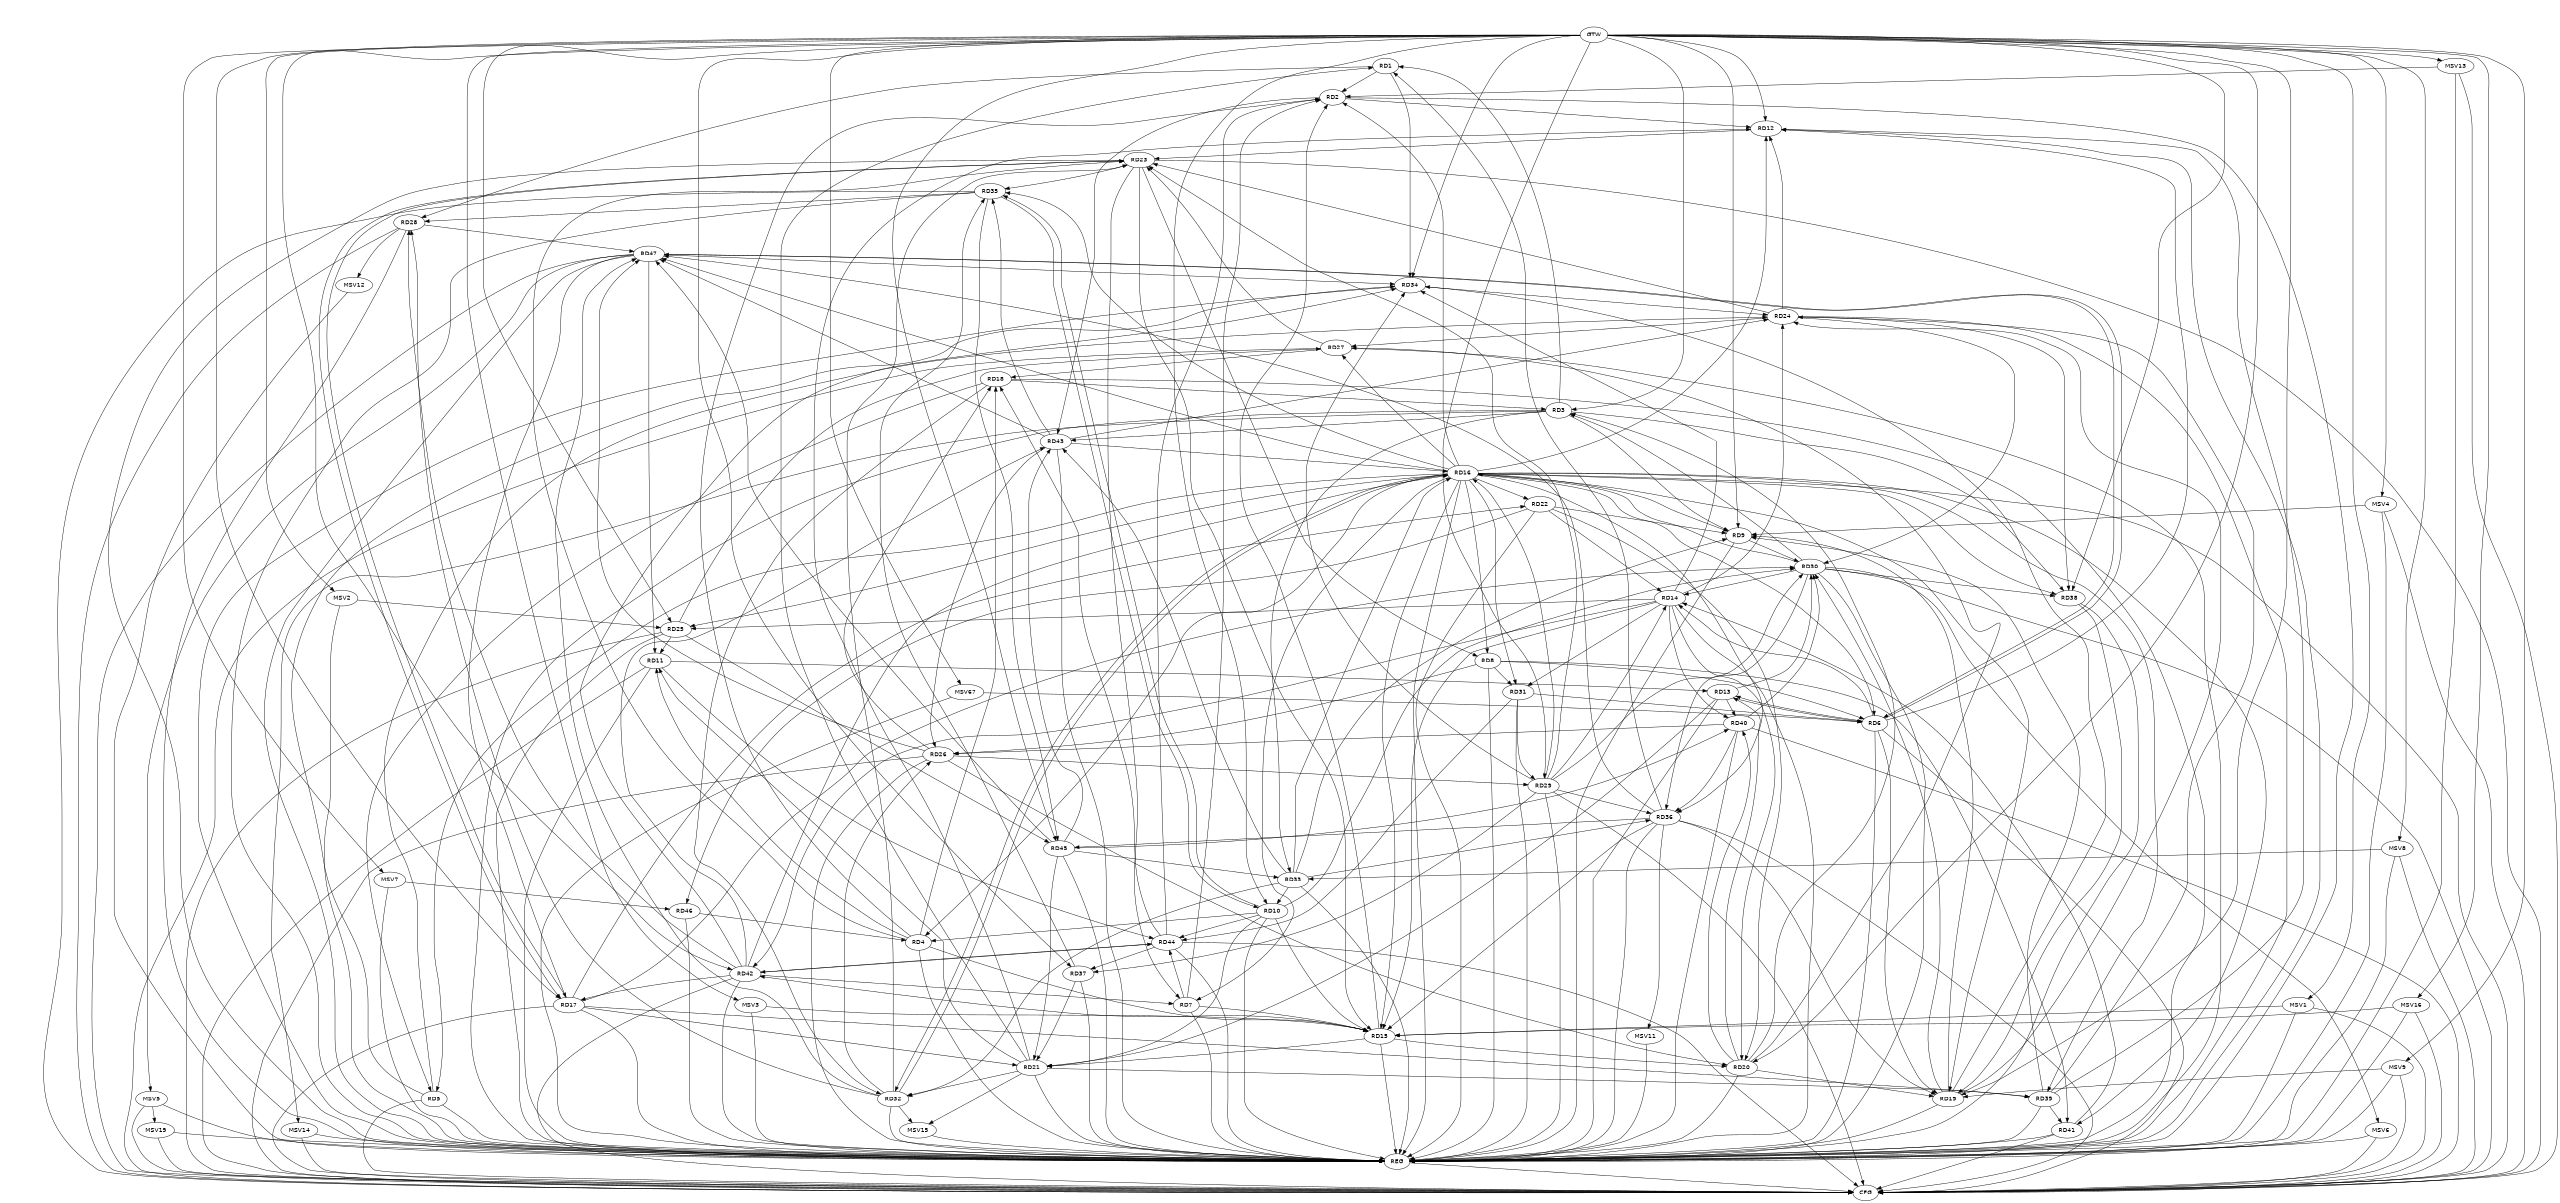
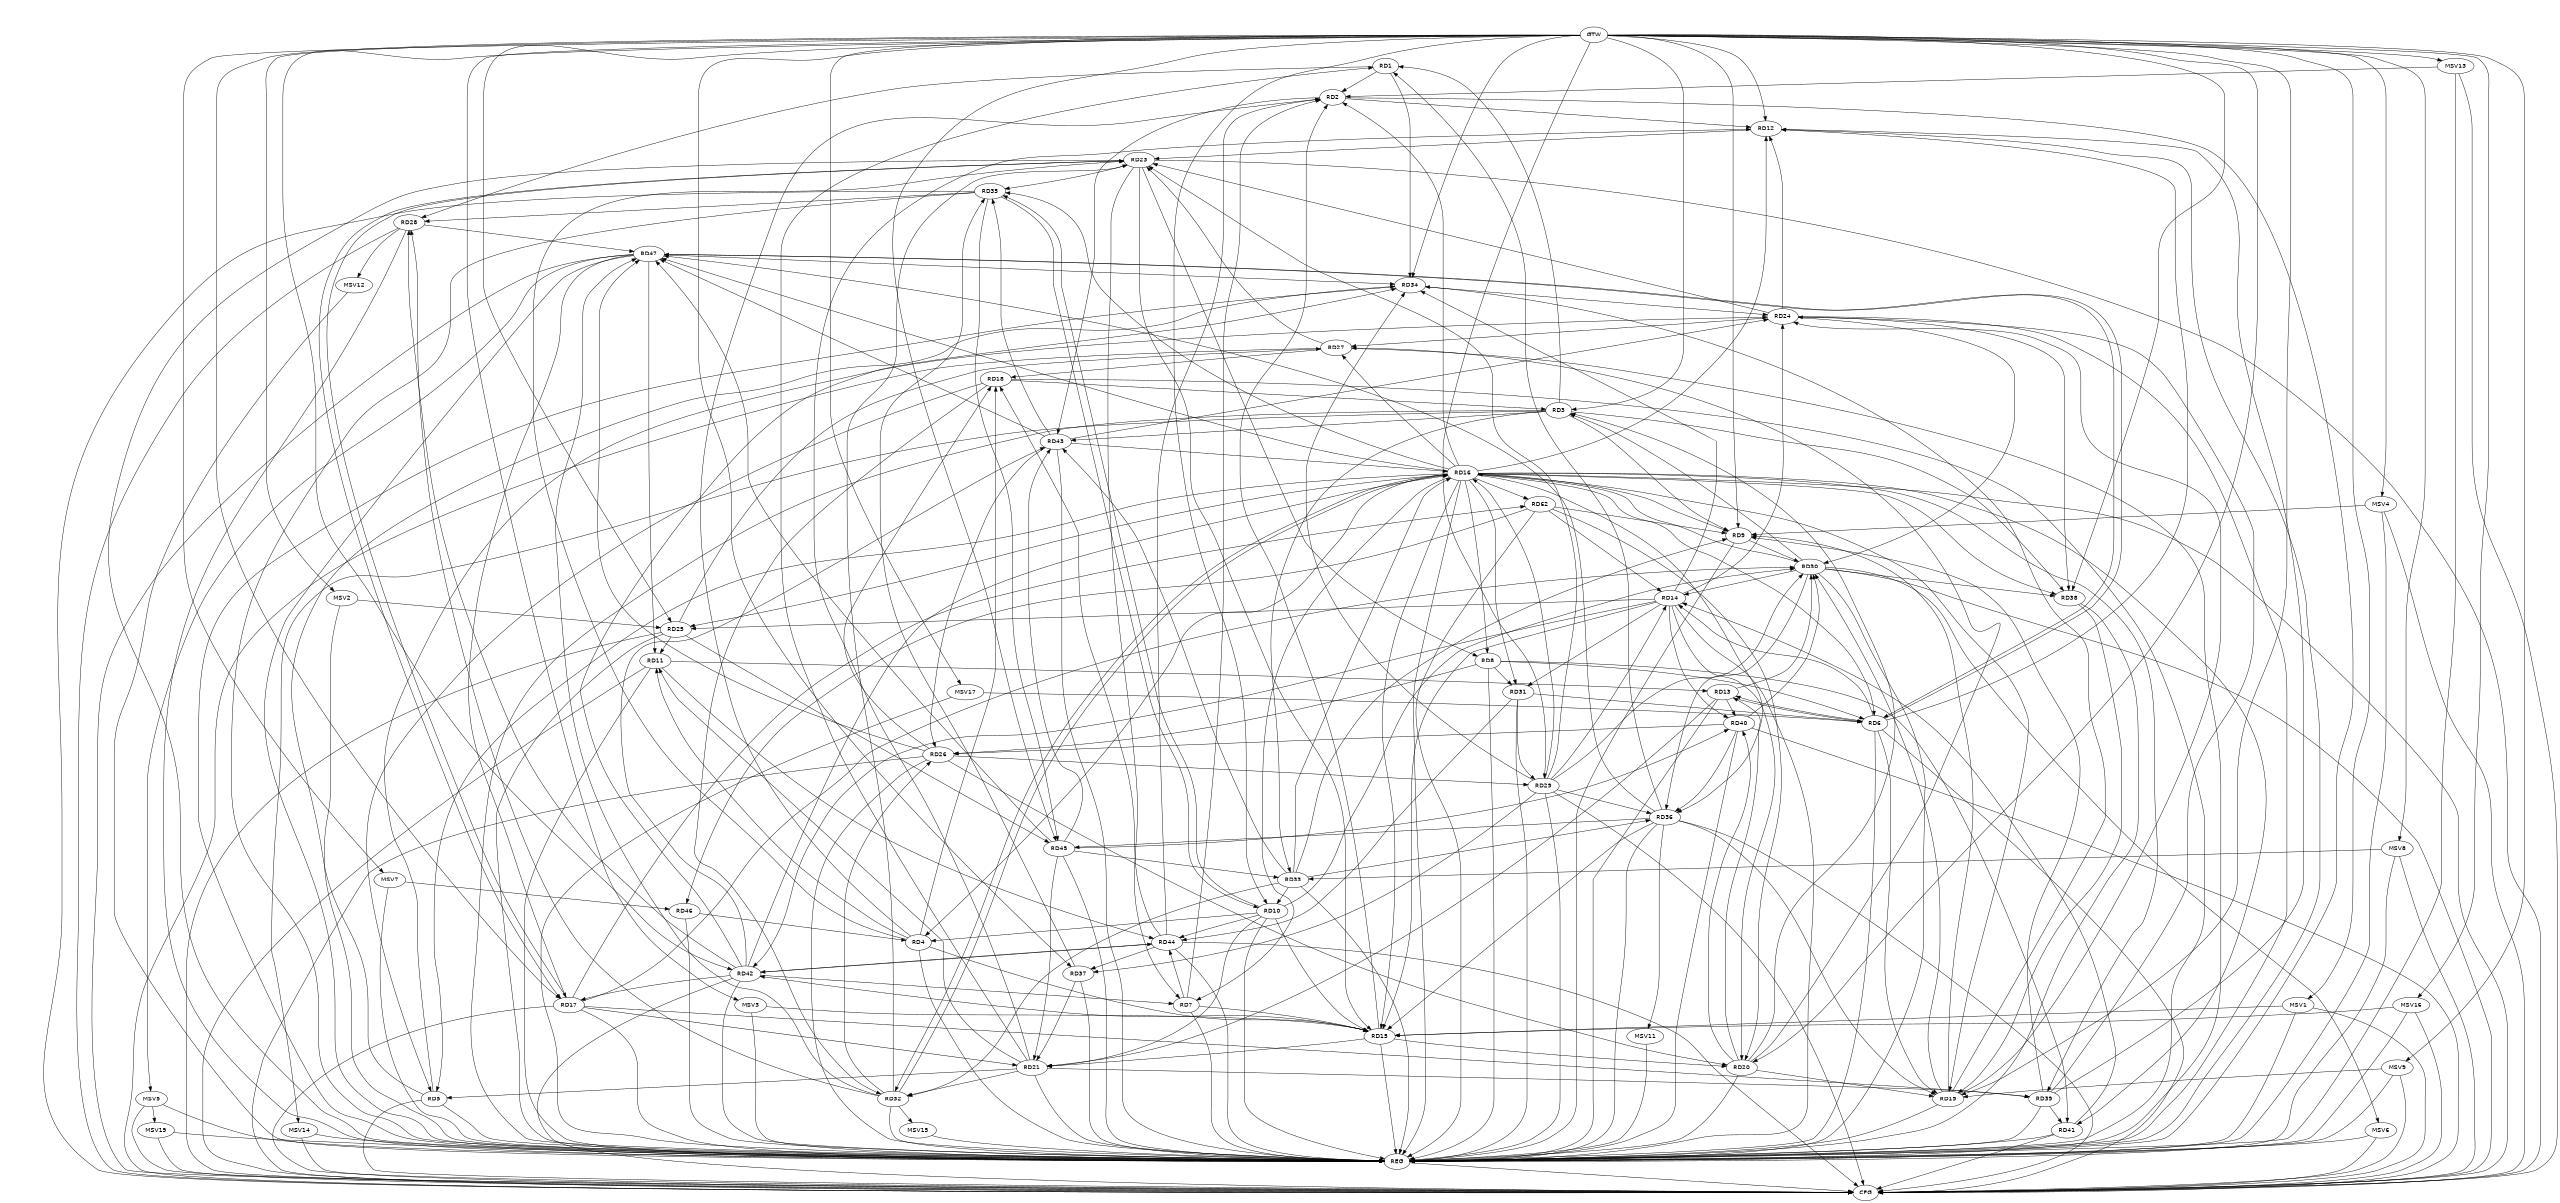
(1540, 504) -> (1540, 504)
(965, 692) -> (965, 692)
(977, 1098) -> (734, 1083)
